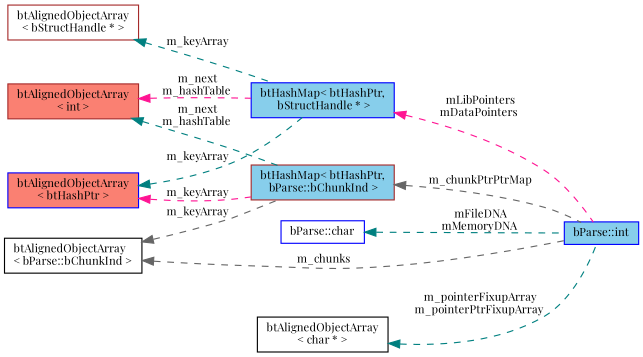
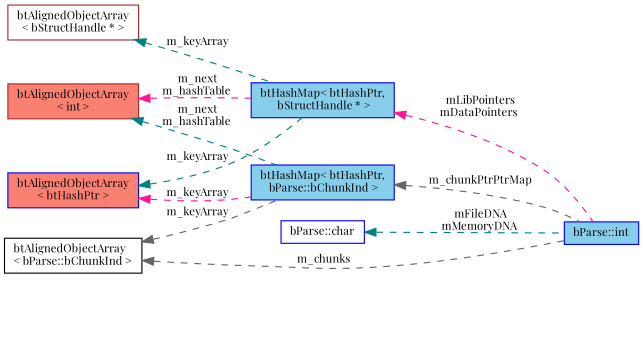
(323, 182) -> (323, 182)
(323, 335) -> none
